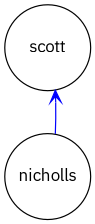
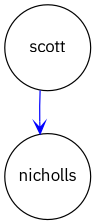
(56, 118) -> (40, 106)
